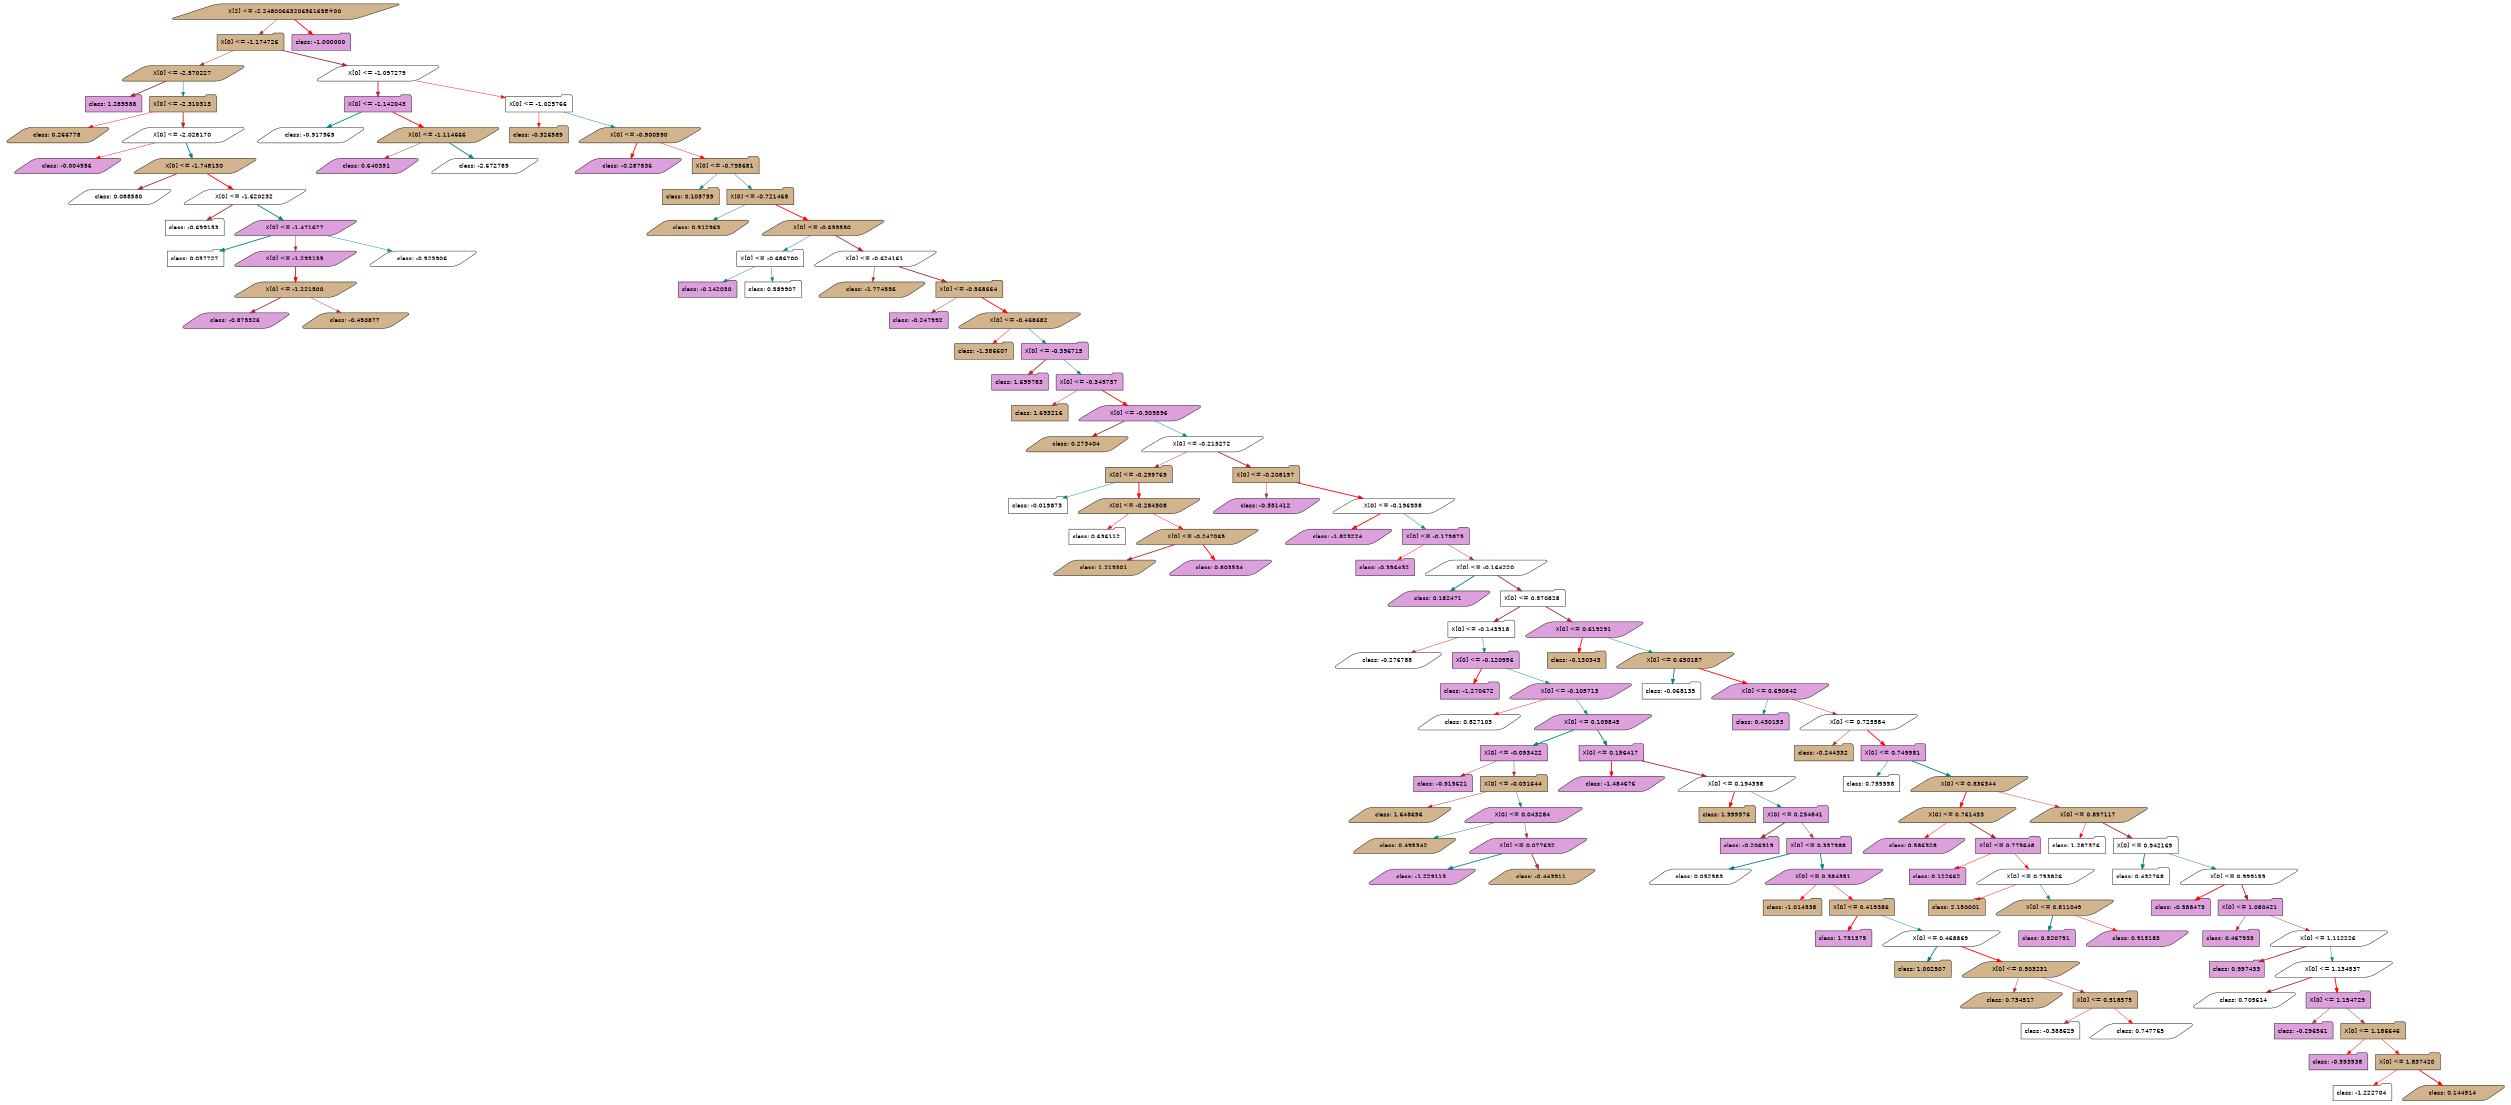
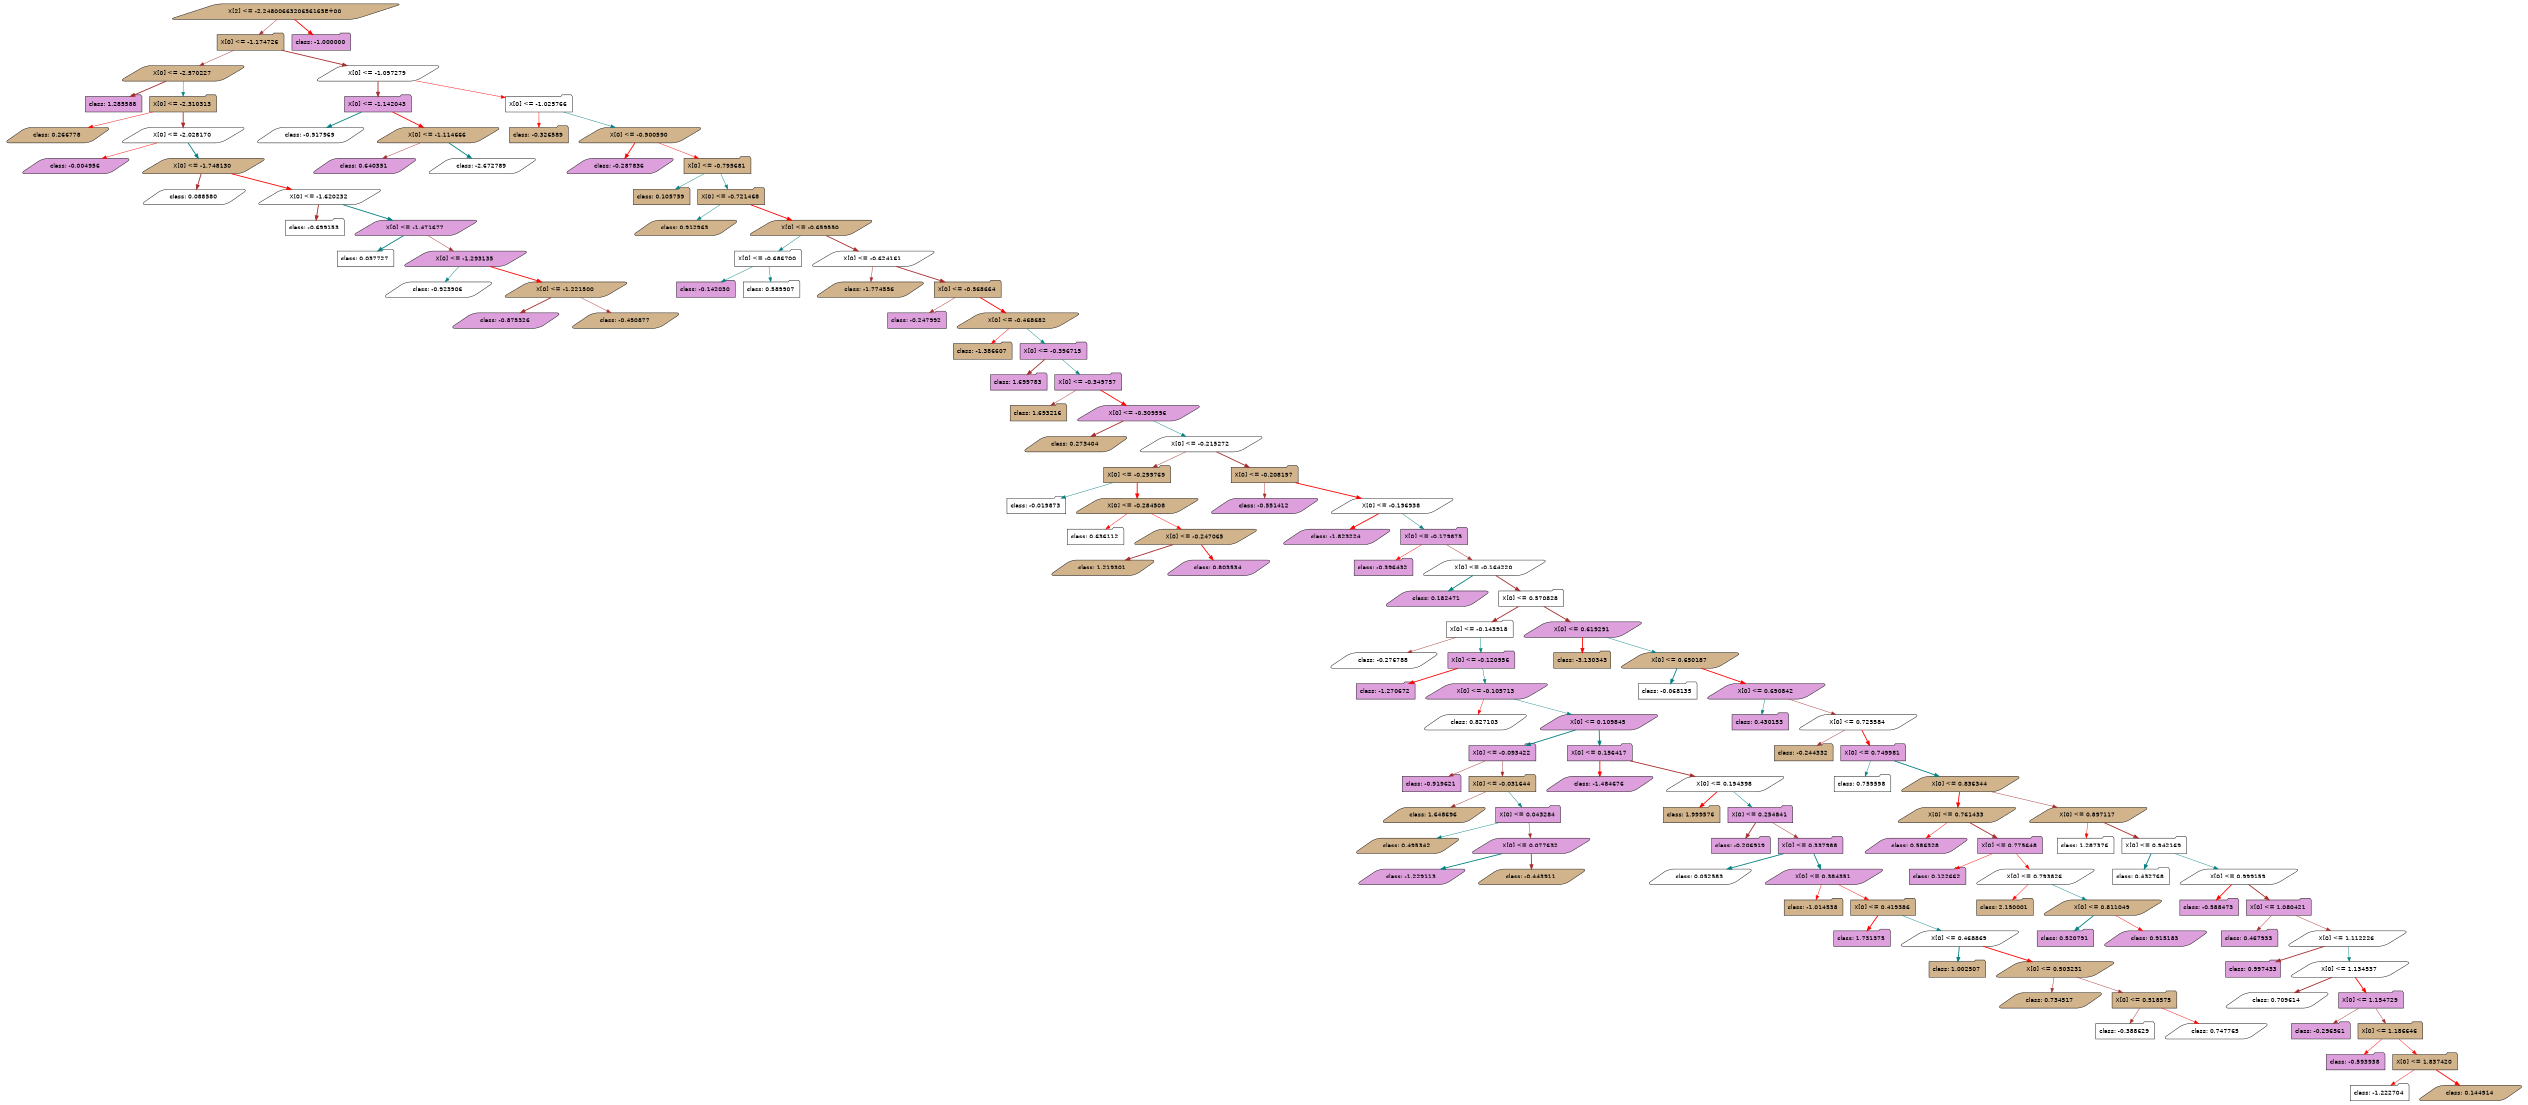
(357, 243) -> (453, 273)
(1577, 660) -> (1582, 660)
(1523, 815) -> (1528, 815)
